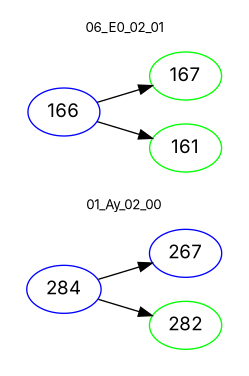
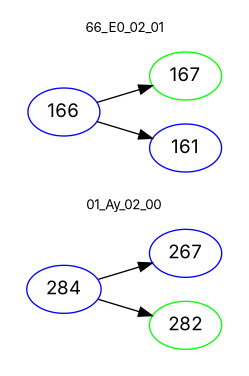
(125, 29) -> (125, 29)
(186, 148) -> (186, 148)
